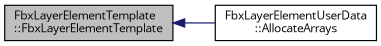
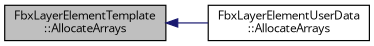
(89, 23) -> (85, 23)
